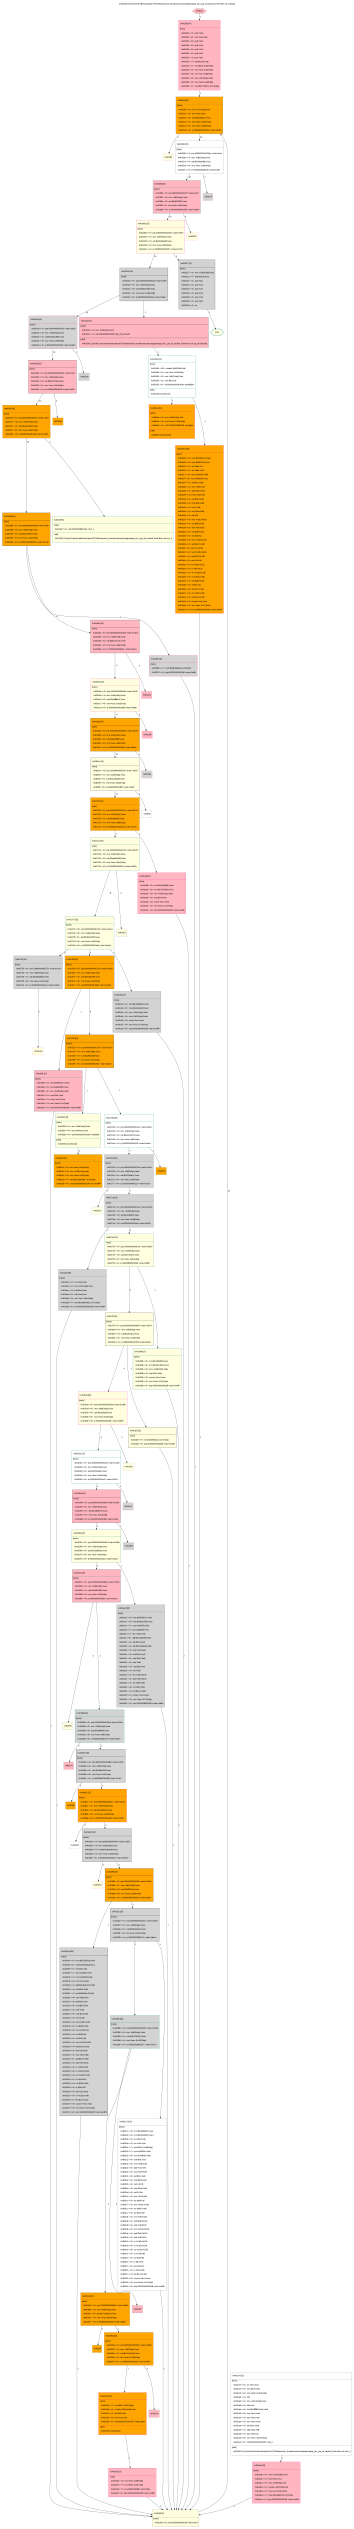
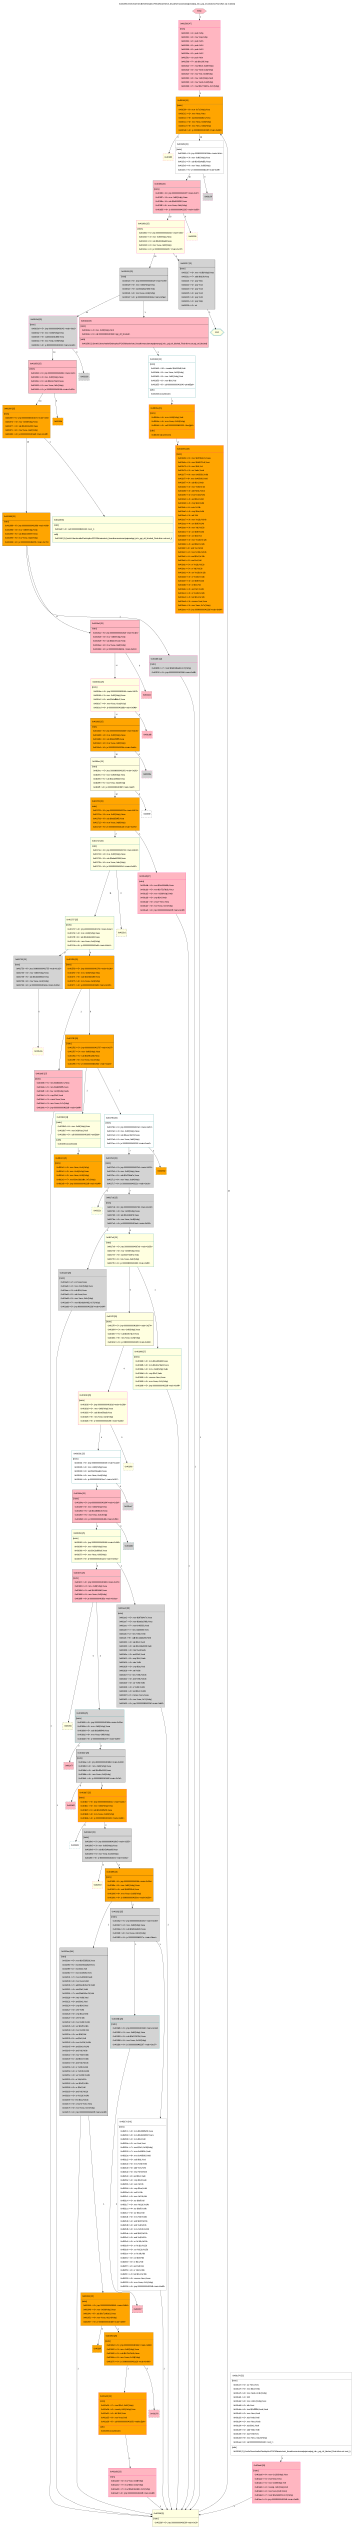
(199, 11) -> (199, 11)
(201, 420) -> (177, 441)
(137, 1012) -> none
(152, 1438) -> none
(71, 1806) -> (71, 1806)
(106, 2168) -> (95, 2204)
